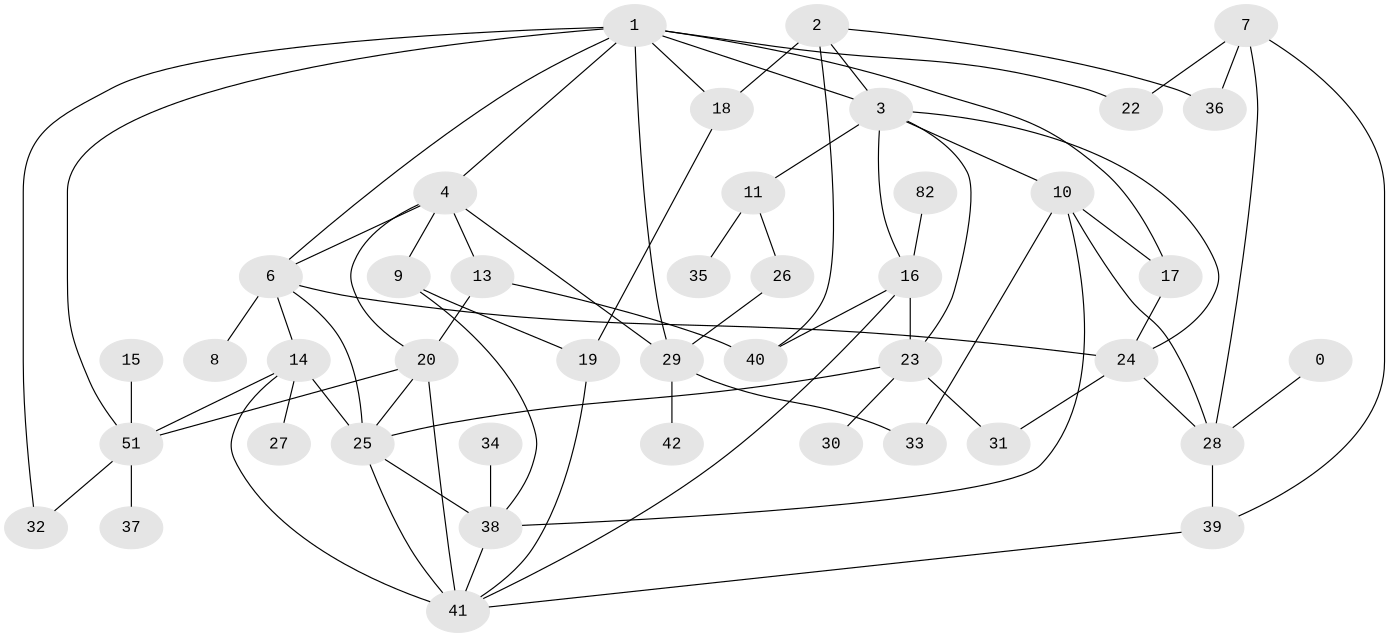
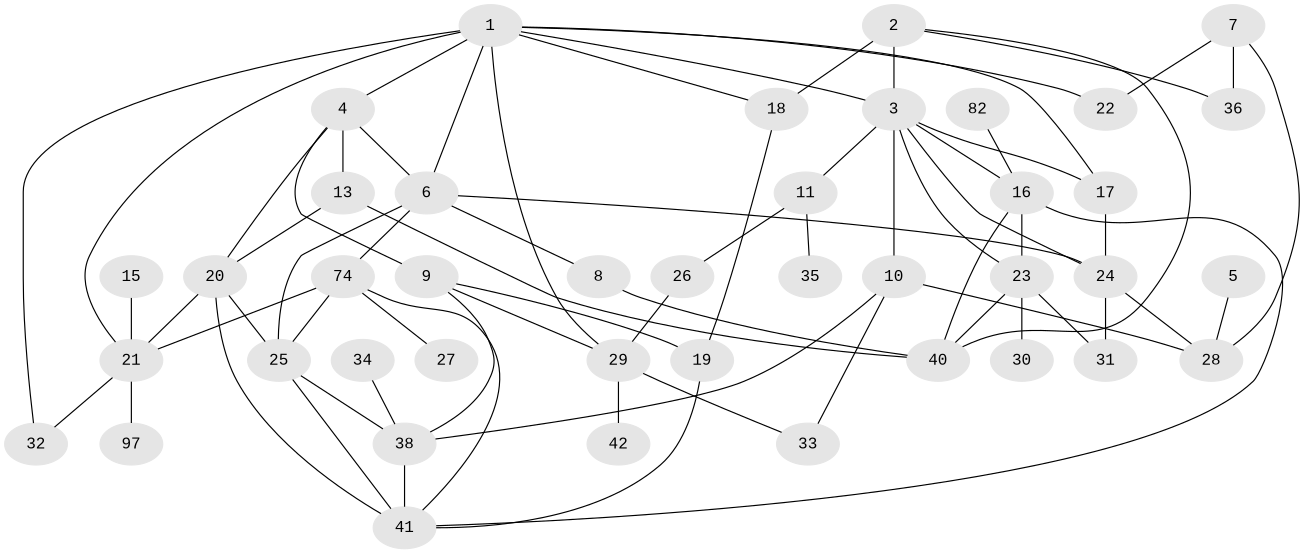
(1117, 235) -> (987, 148)
(559, 277) -> (523, 319)
none -> (763, 330)
(299, 360) -> (343, 277)
(1321, 360) -> (1233, 277)
(636, 400) -> (980, 318)
(131, 444) -> (131, 360)
(131, 528) -> (131, 444)
(1212, 528) -> none
